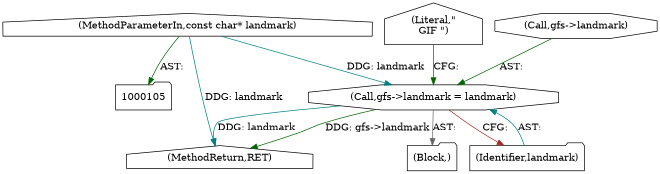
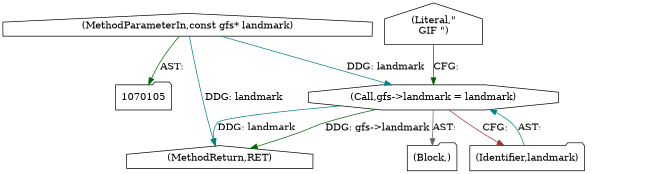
(188, 26) -> (188, 26)
(576, 26) -> none
(144, 97) -> (144, 97)
